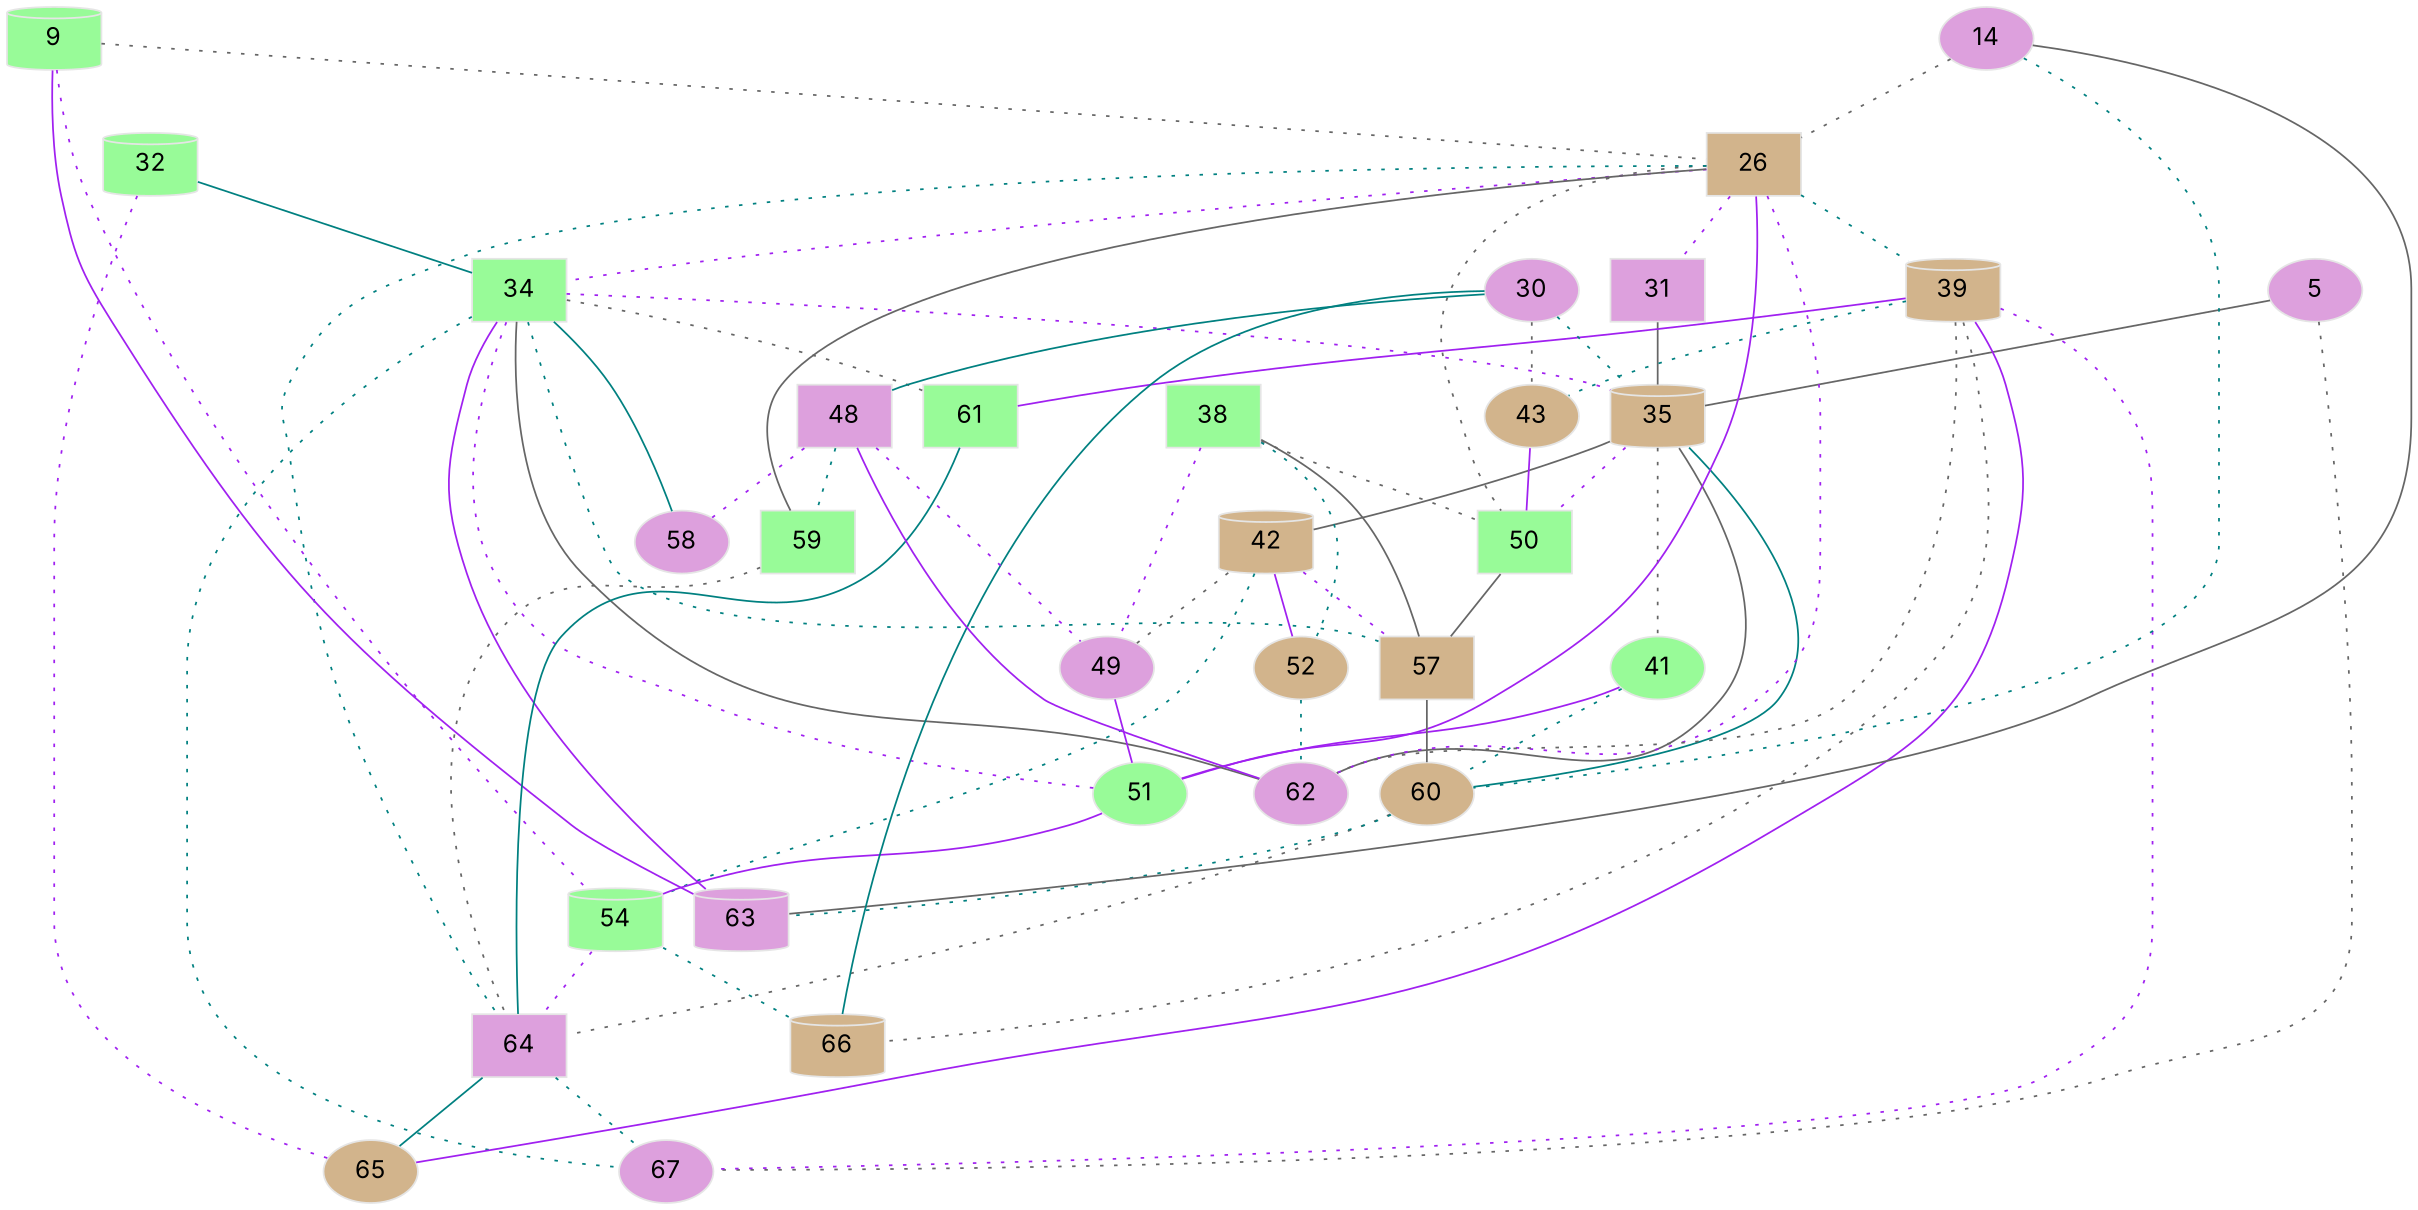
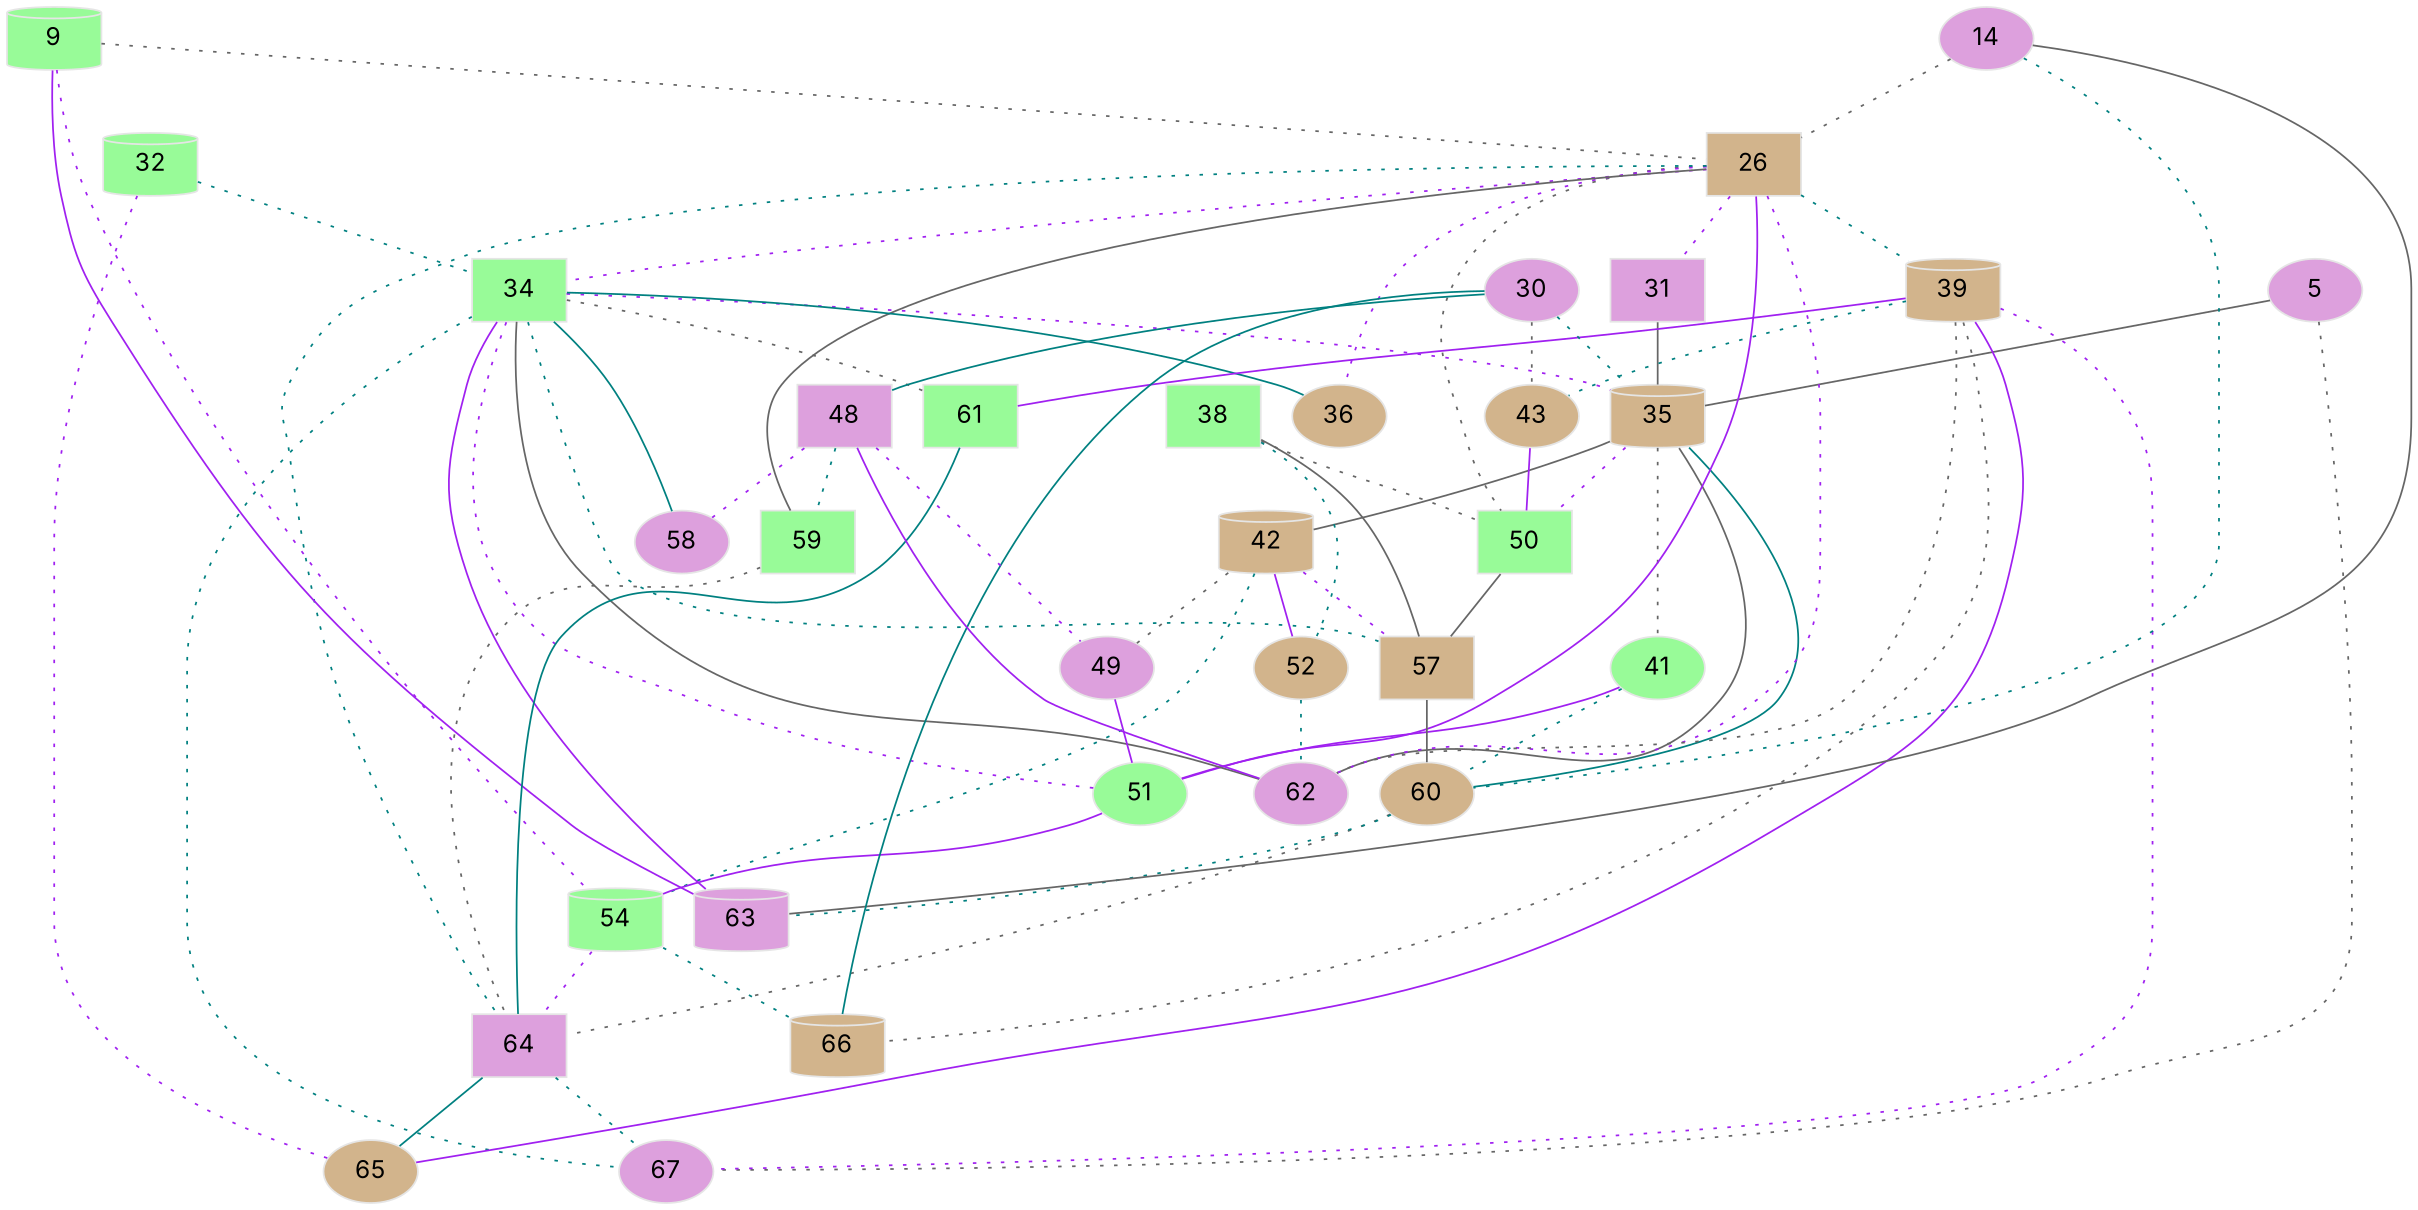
(335, 227) -> (335, 227)
none -> (1339, 416)
(1160, 542) -> none
